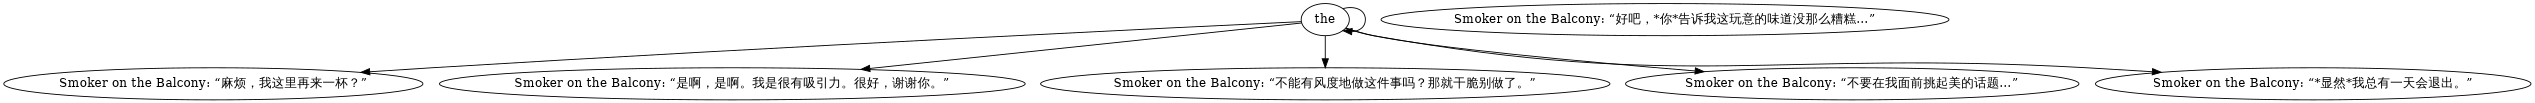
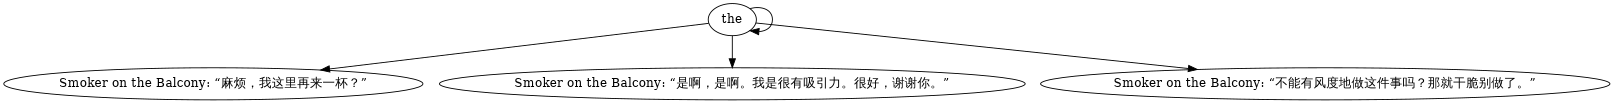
(1665, 20) -> none
(1852, 84) -> none
(2313, 84) -> none
